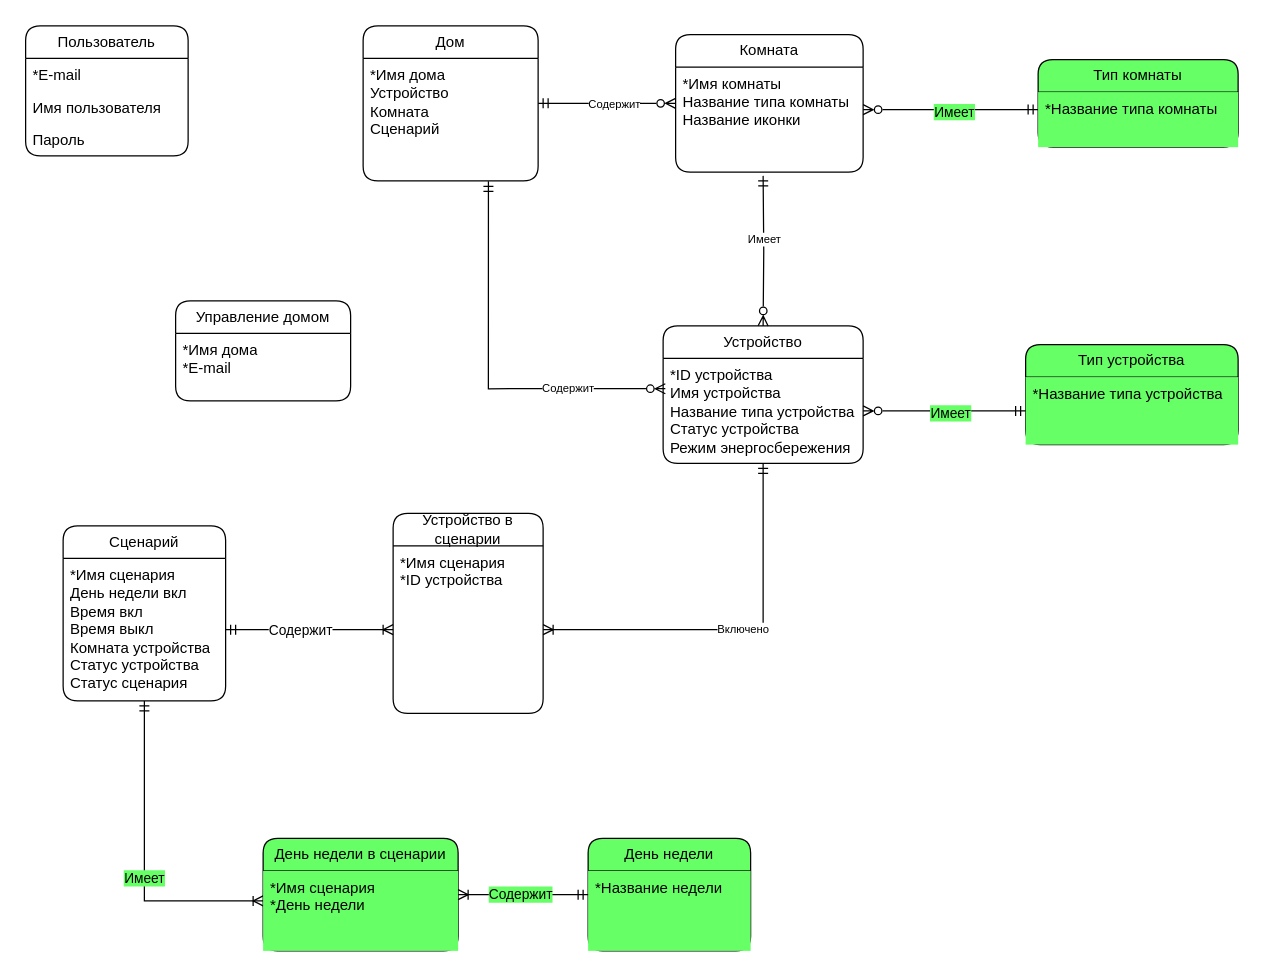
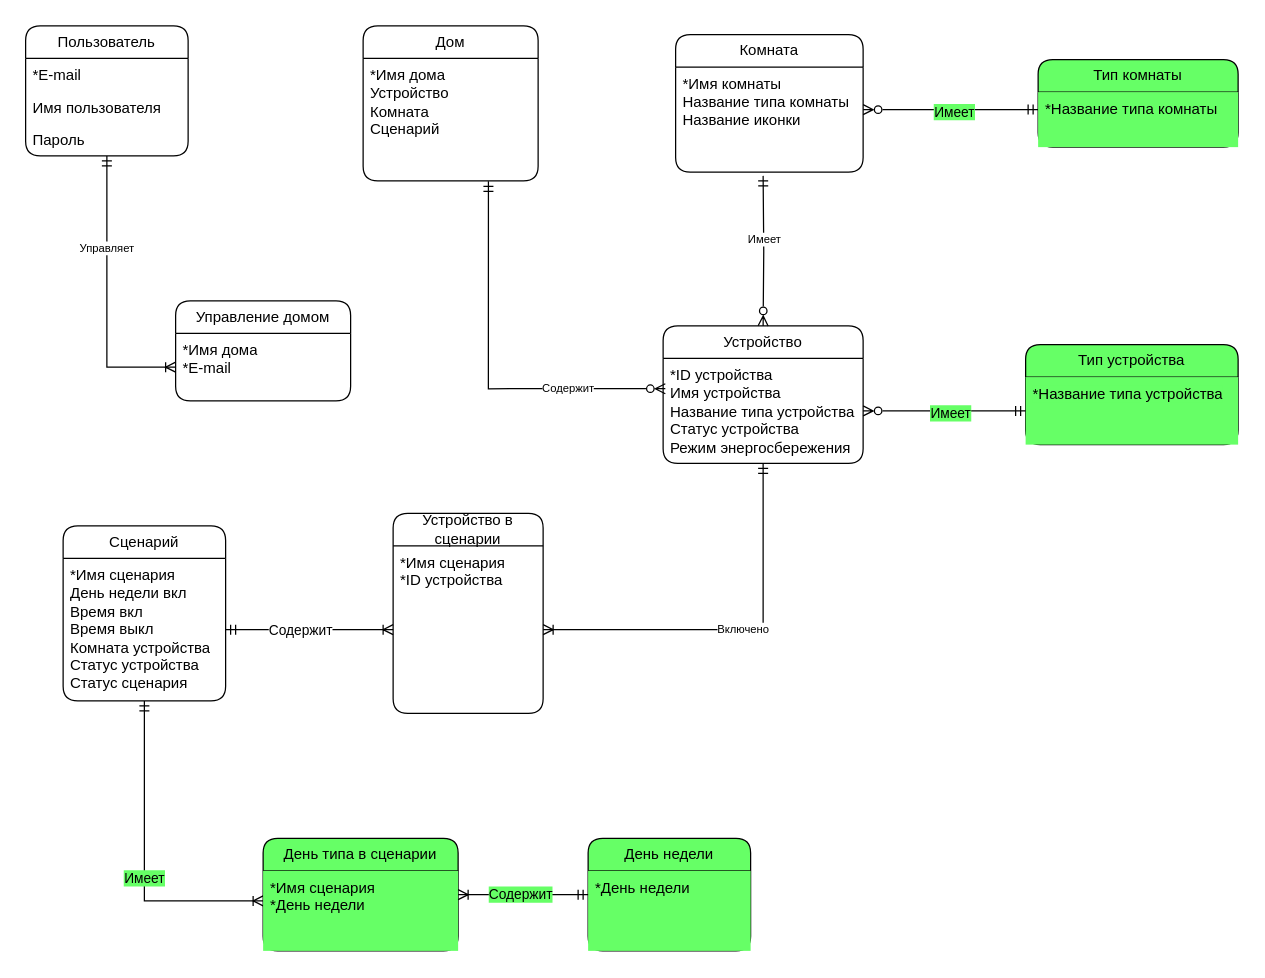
(597, 103) -> none
none -> (107, 295)
(361, 854) -> (361, 854)
(661, 888) -> (644, 888)
